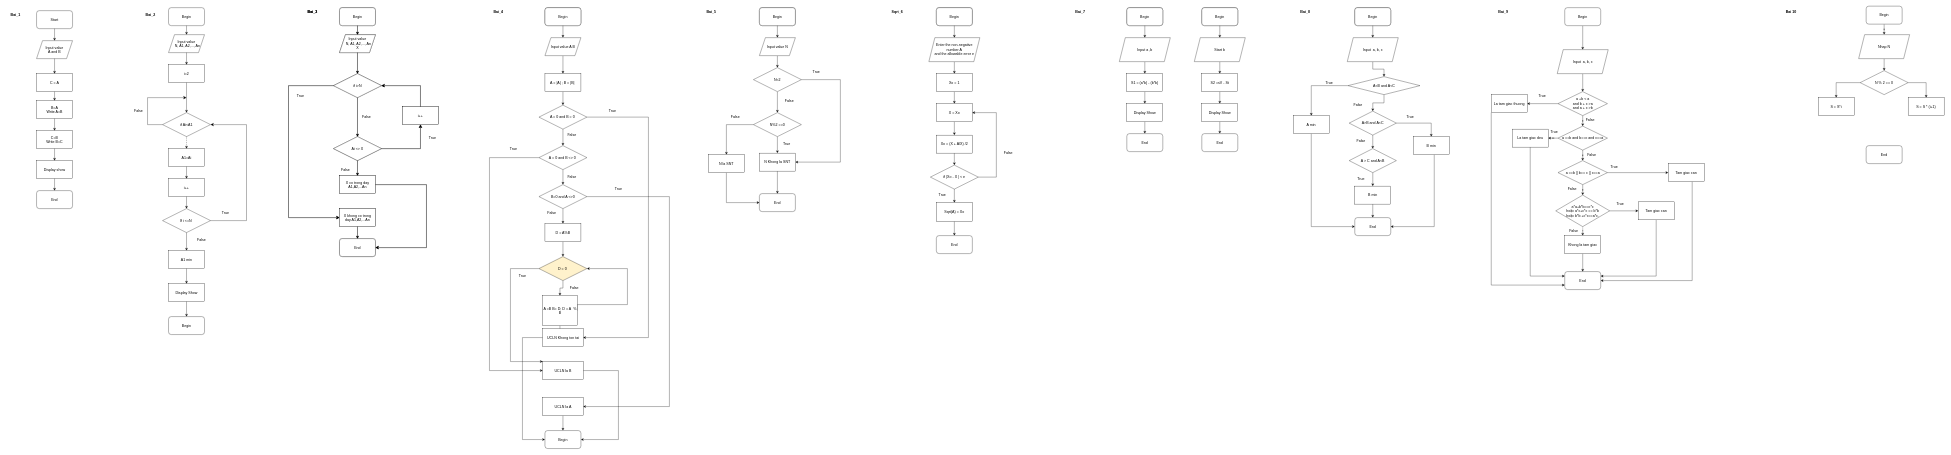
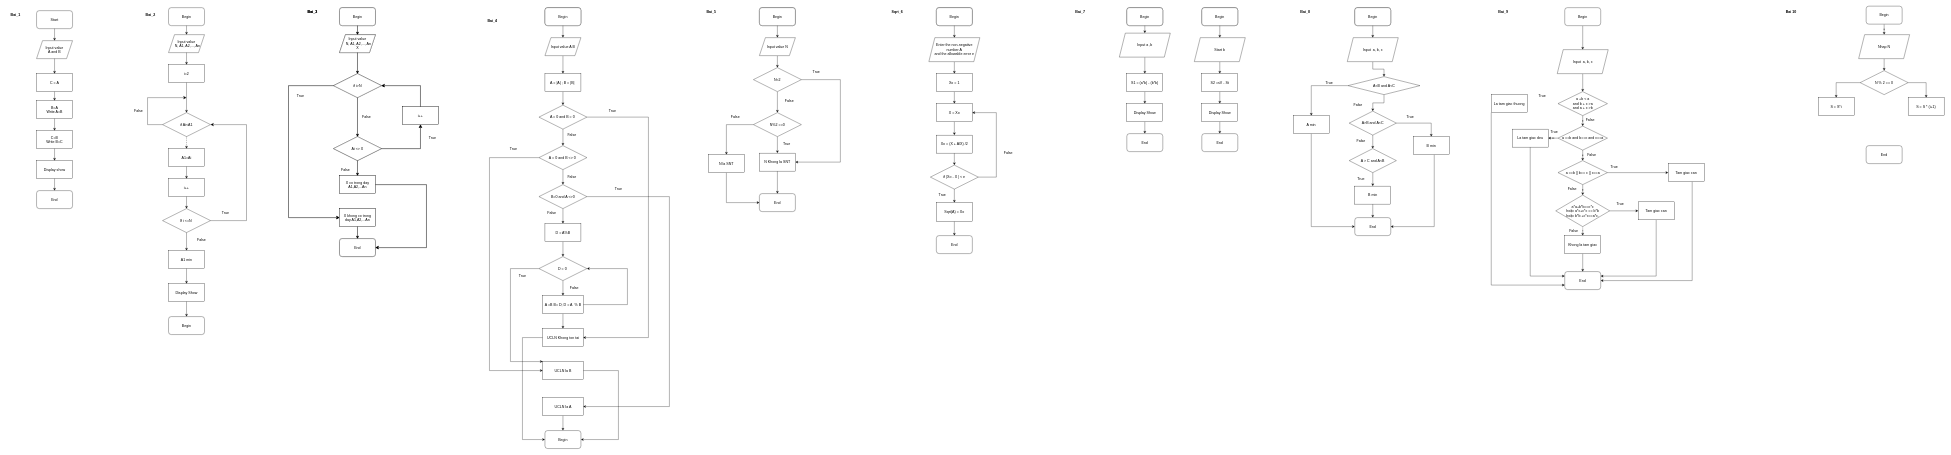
(498, 12) -> (492, 21)
(1145, 50) -> (1145, 45)
(1530, 104) -> none
(563, 269) -> (563, 269)
(560, 311) -> (563, 305)
